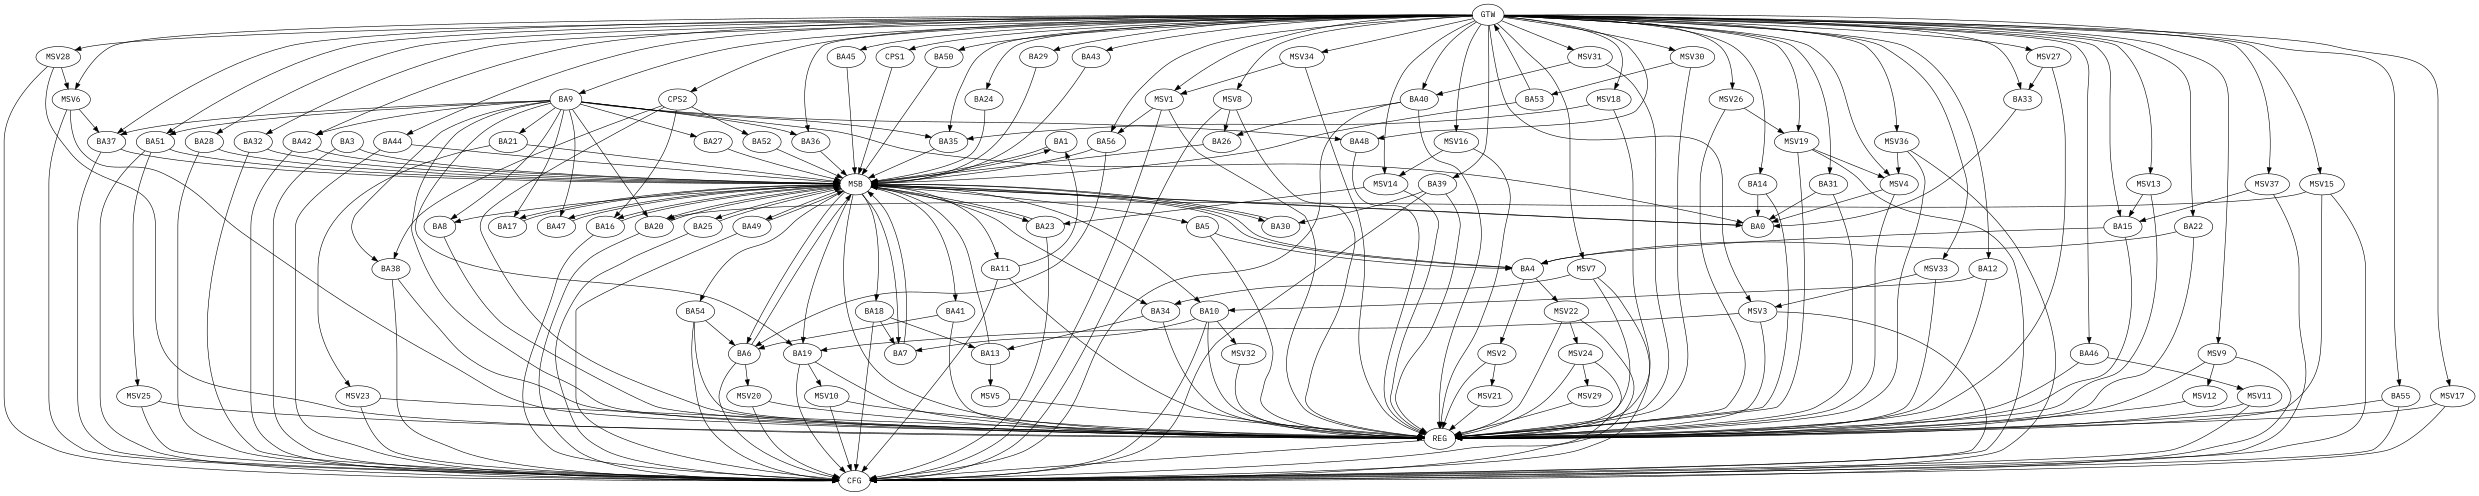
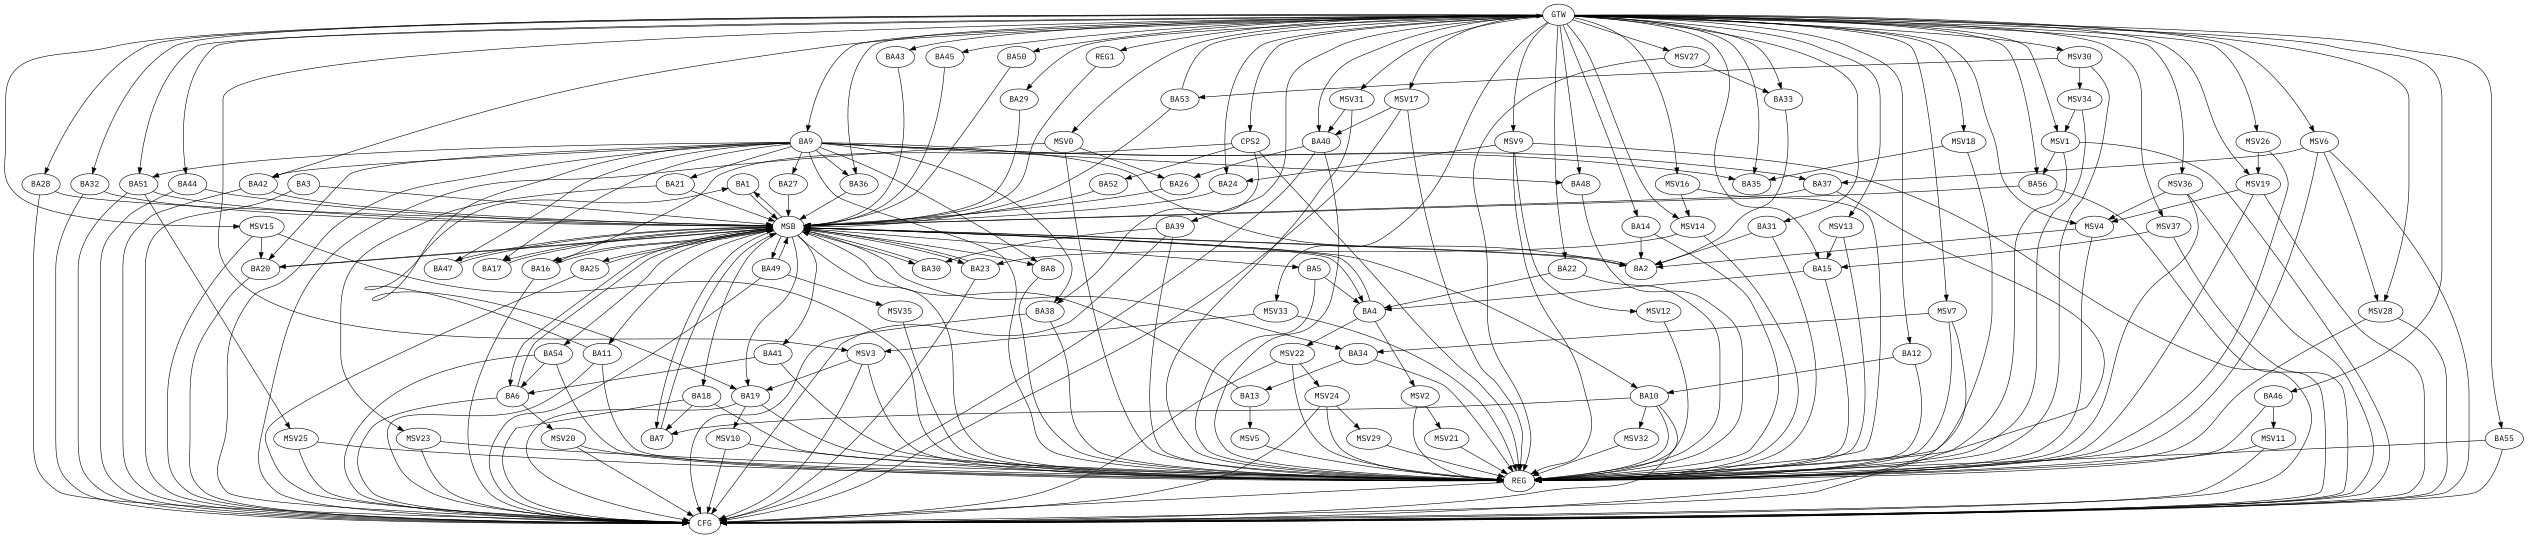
(786, 21) -> none
(1400, 35) -> (2080, 75)
(895, 57) -> (1105, 57)
(64, 76) -> (2352, 223)
(1233, 100) -> (1064, 142)
none -> (1366, 120)
(904, 162) -> none
none -> (1374, 163)
(1758, 227) -> (1641, 269)
(969, 293) -> (1750, 516)
none -> (246, 306)
none -> (900, 312)
(930, 332) -> (1100, 470)
